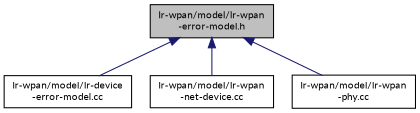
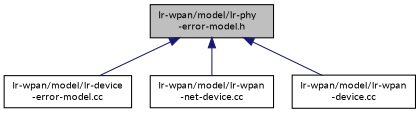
(212, 21) -> (212, 21)
(354, 92) -> (354, 92)
